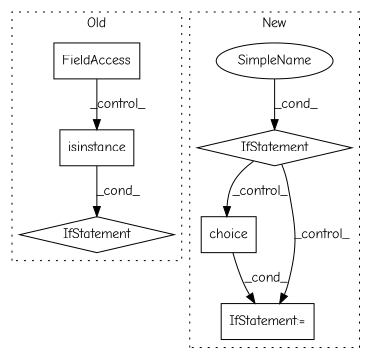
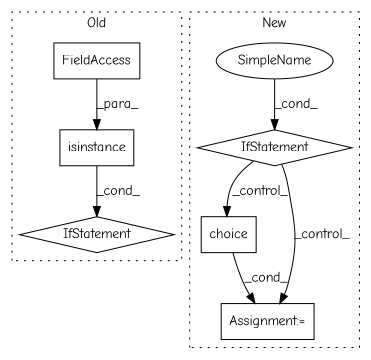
(118, 104) -> (118, 104)
(268, 322) -> (268, 322)
